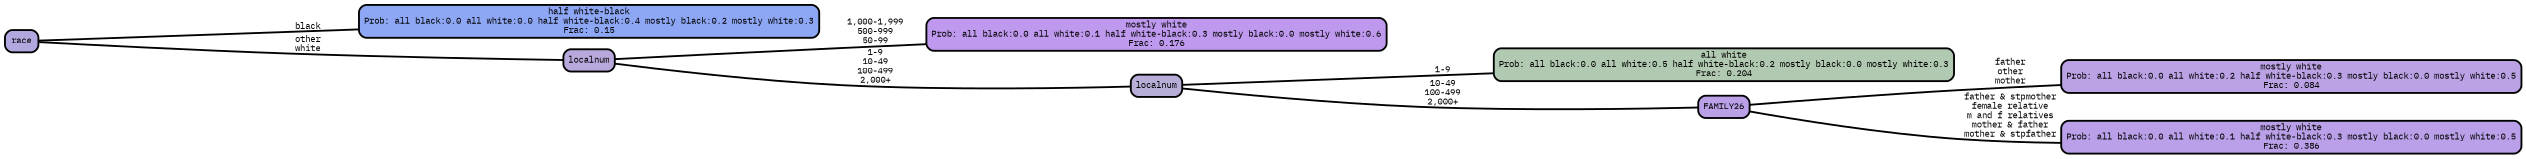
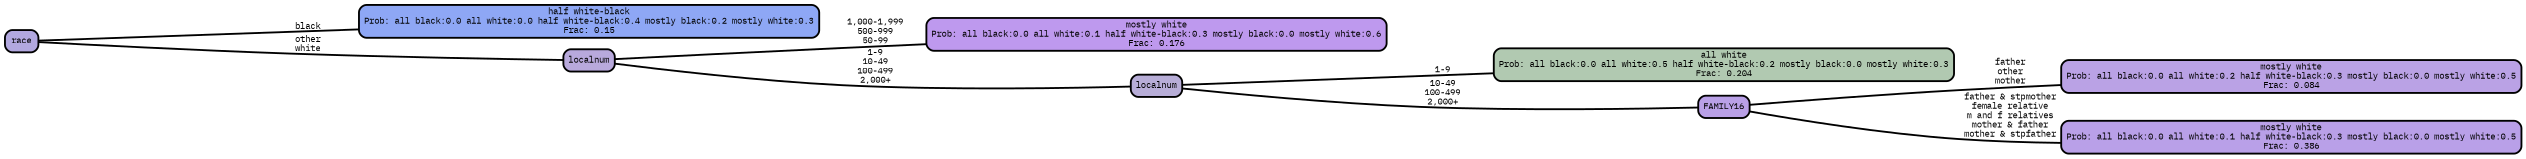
(1724, 107) -> (1724, 107)
